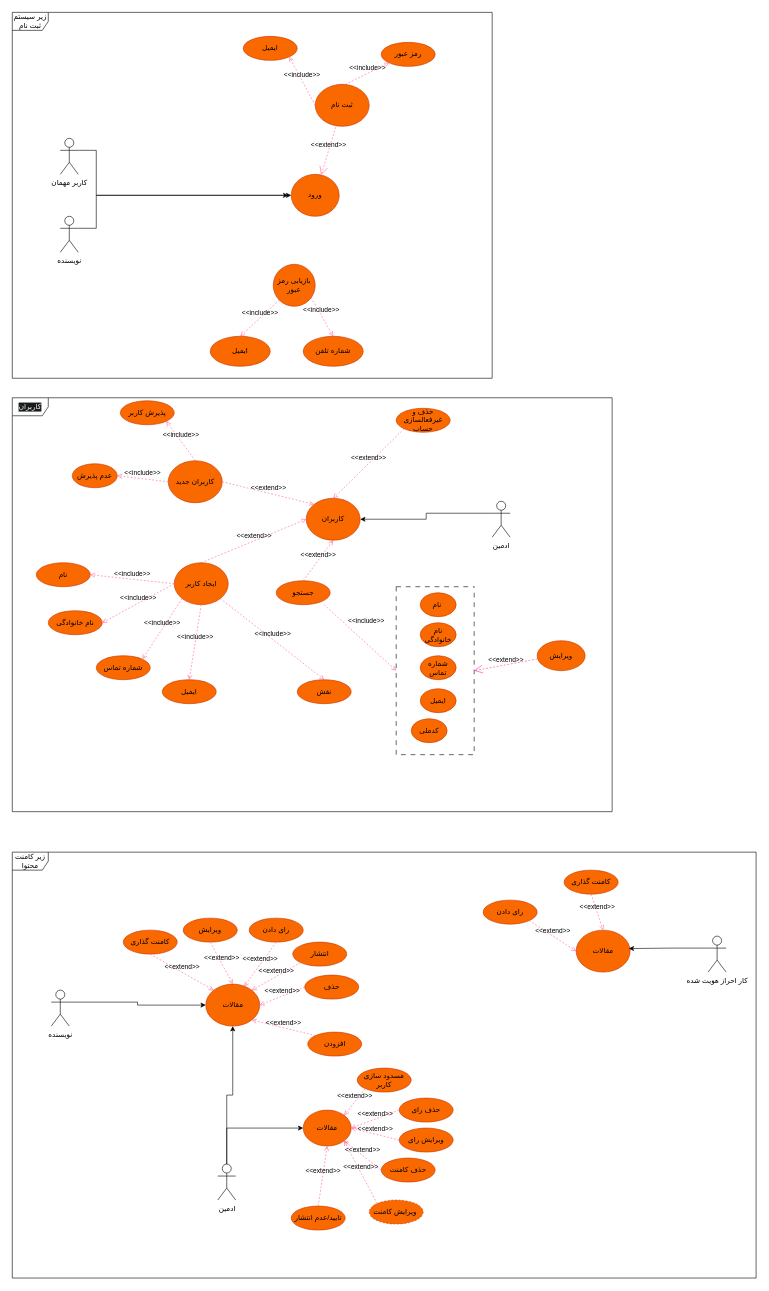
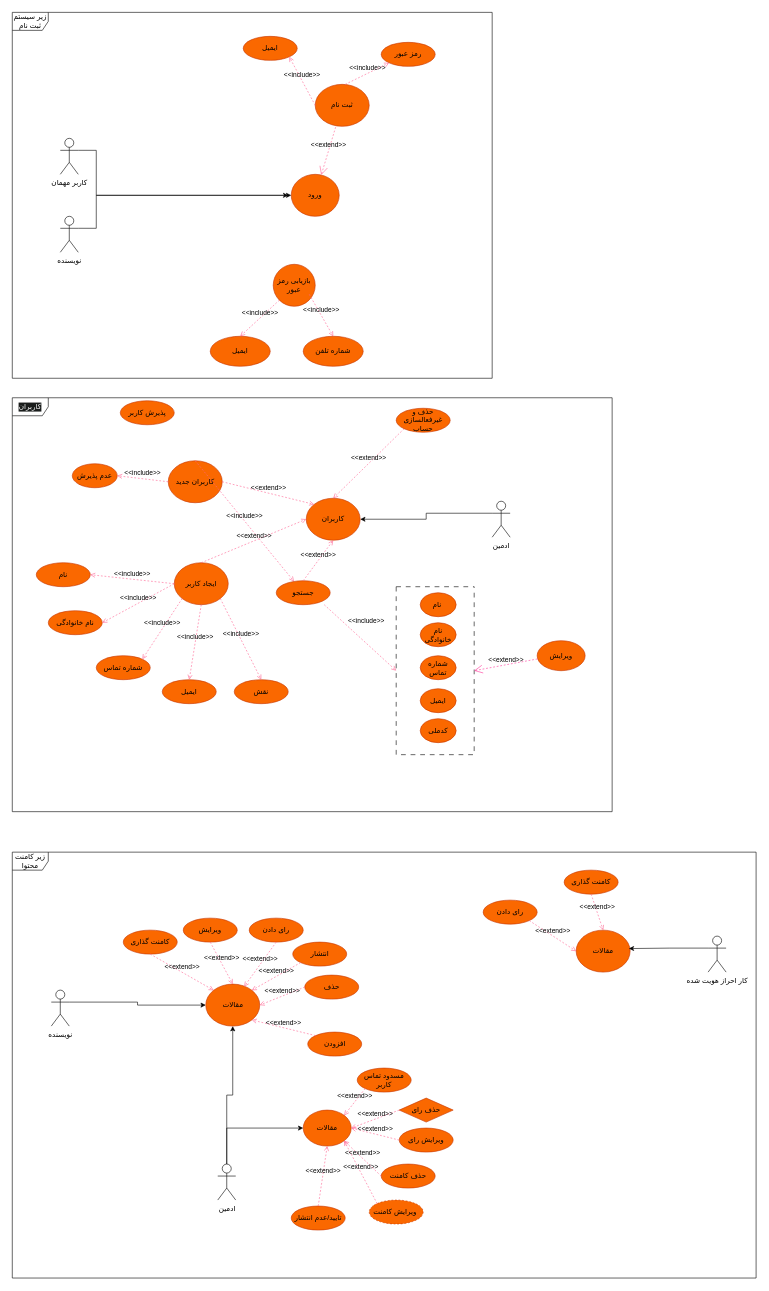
(176, 435) -> (240, 515)
(324, 692) -> (261, 692)
(429, 731) -> (438, 731)
(384, 1080) -> (384, 1080)
(426, 1110) -> (426, 1110)
(408, 1170) -> (408, 1176)
